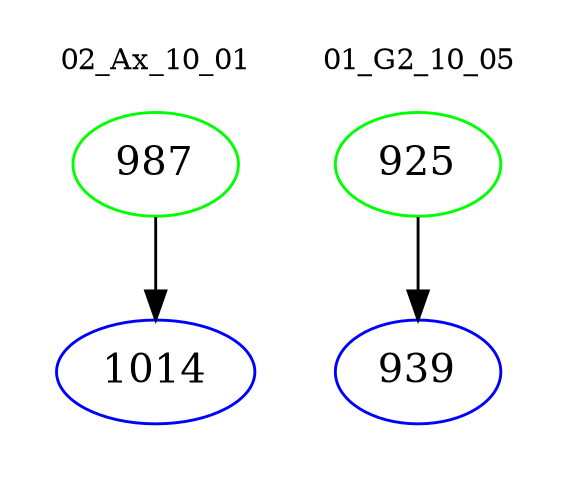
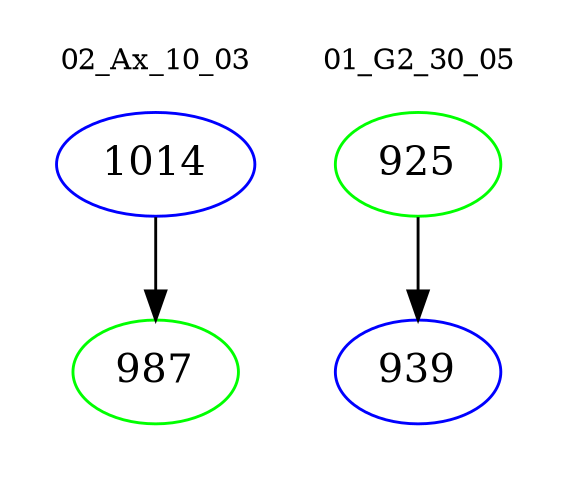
(156, 62) -> (156, 62)
(420, 62) -> (420, 62)
(156, 254) -> (156, 254)
